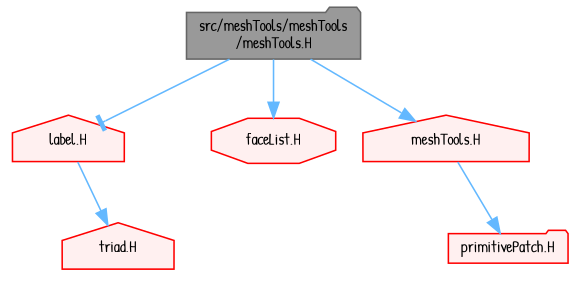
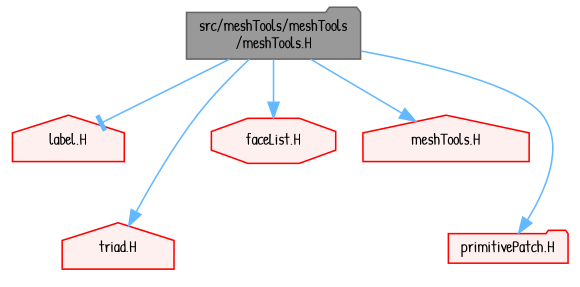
(89, 186) -> (186, 130)
(475, 191) -> (509, 92)
